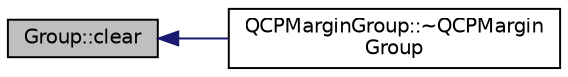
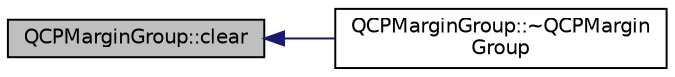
(83, 38) -> (136, 38)
